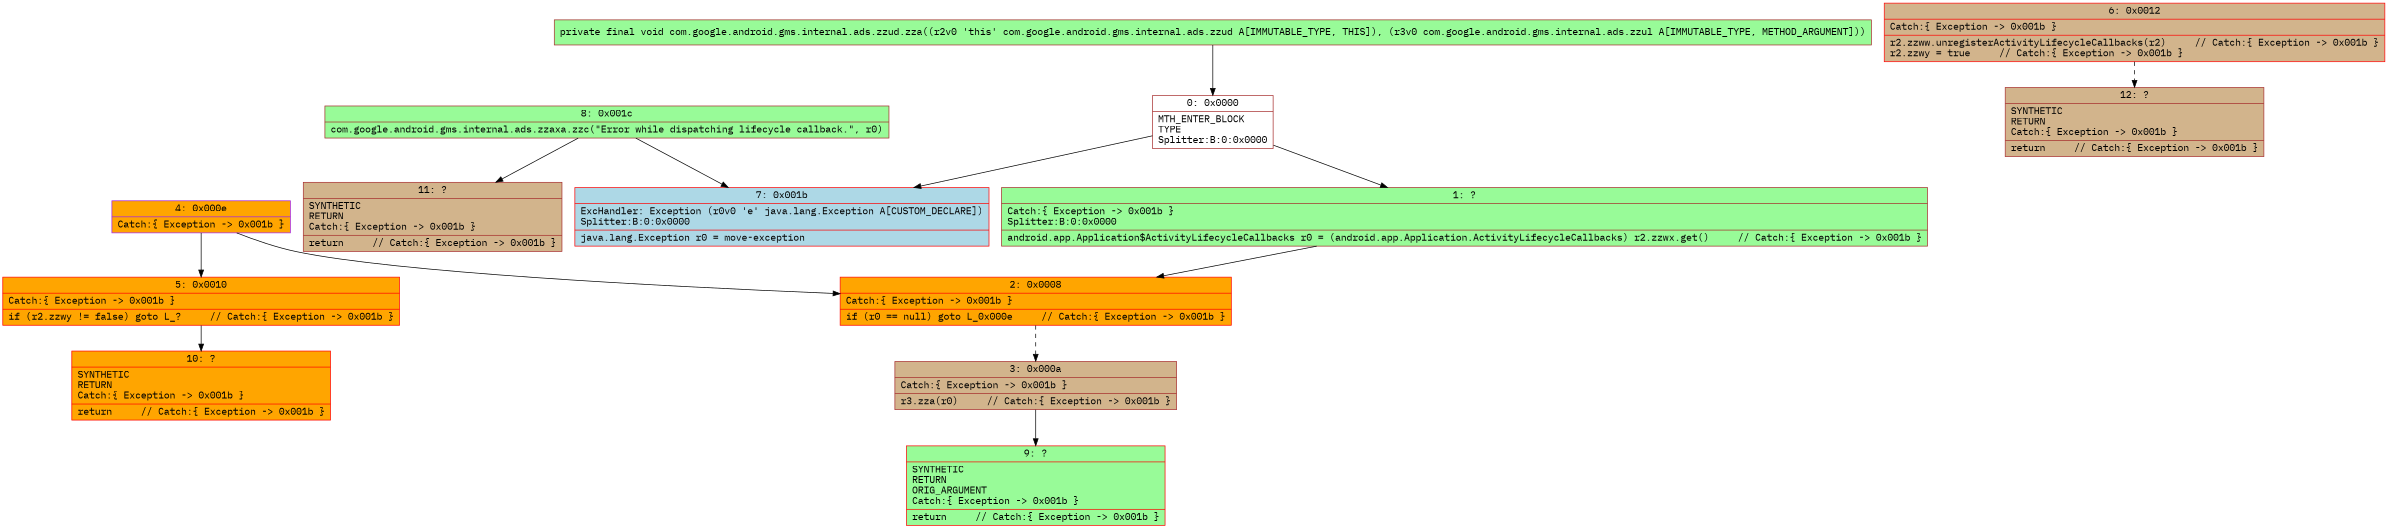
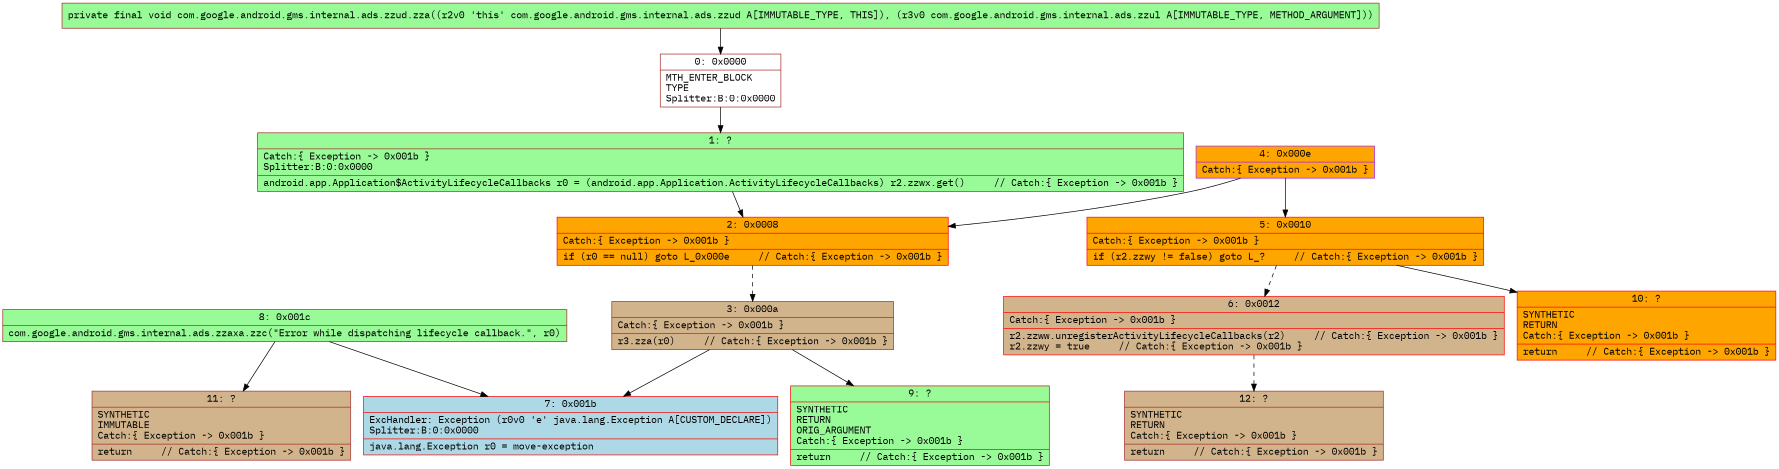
(1037, 161) -> (670, 371)
(326, 216) -> (124, 425)
none -> (1272, 278)
